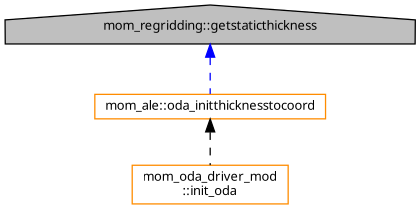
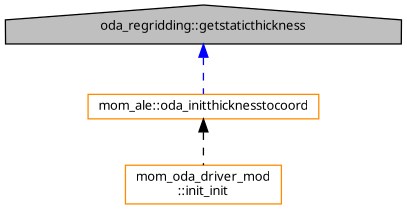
(210, 27) -> (203, 27)
(210, 185) -> (203, 185)
